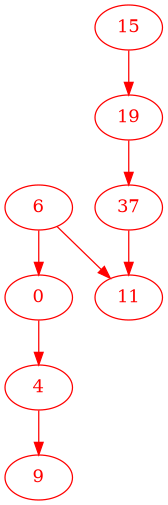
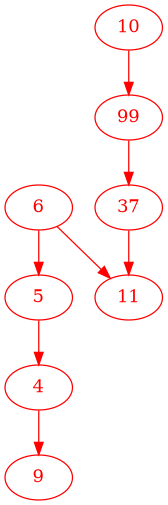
(129, 28) -> (129, 28)
(129, 118) -> (129, 118)
(39, 298) -> (39, 298)
